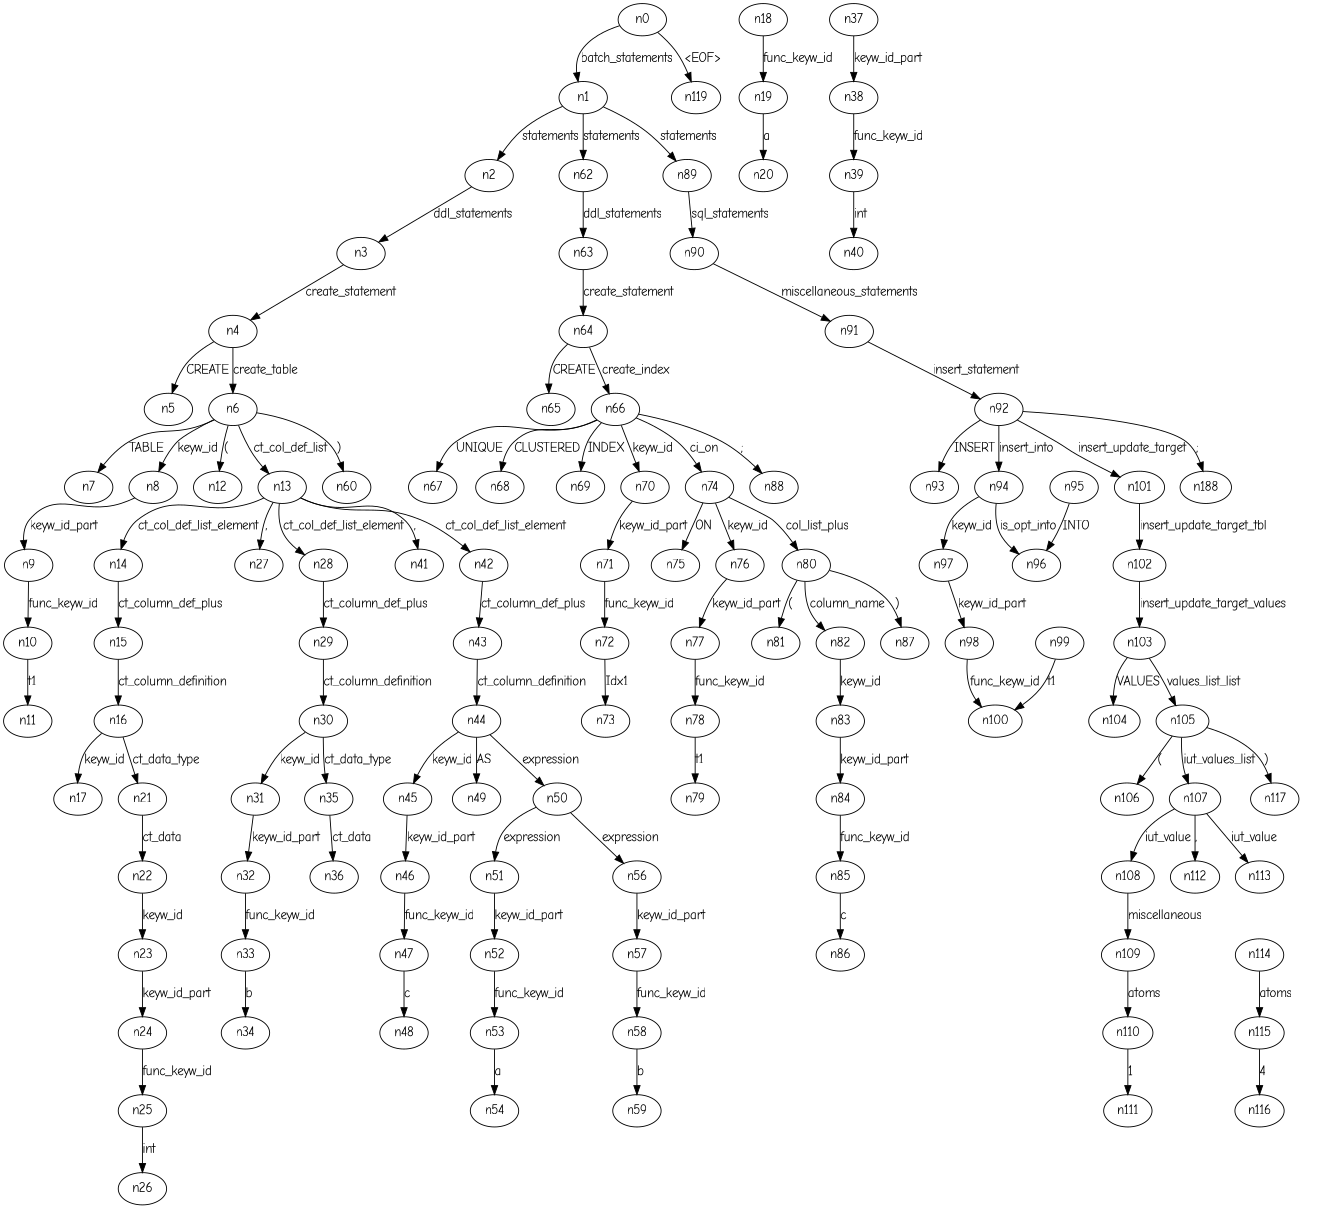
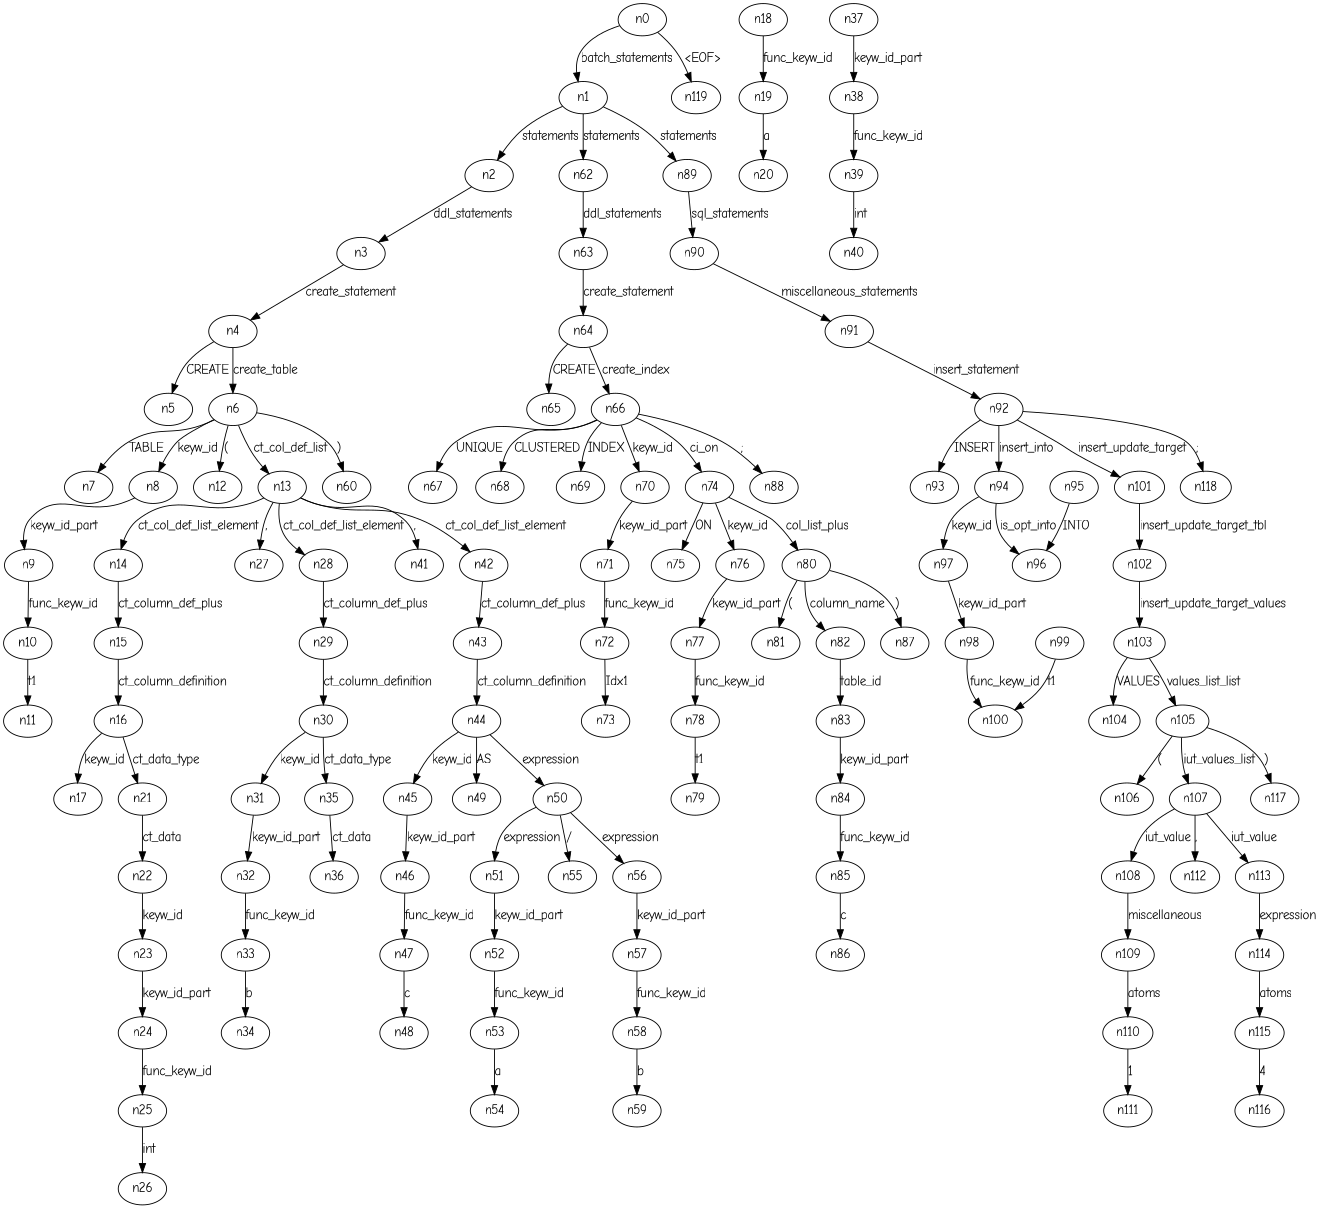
(1206, 487) -> (1206, 487)
(861, 682) -> (861, 682)
none -> (572, 877)
none -> (1260, 911)
